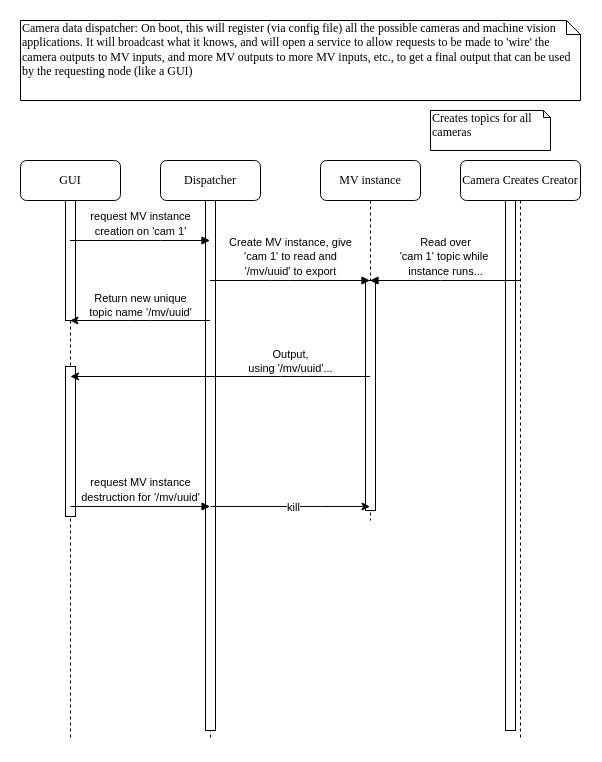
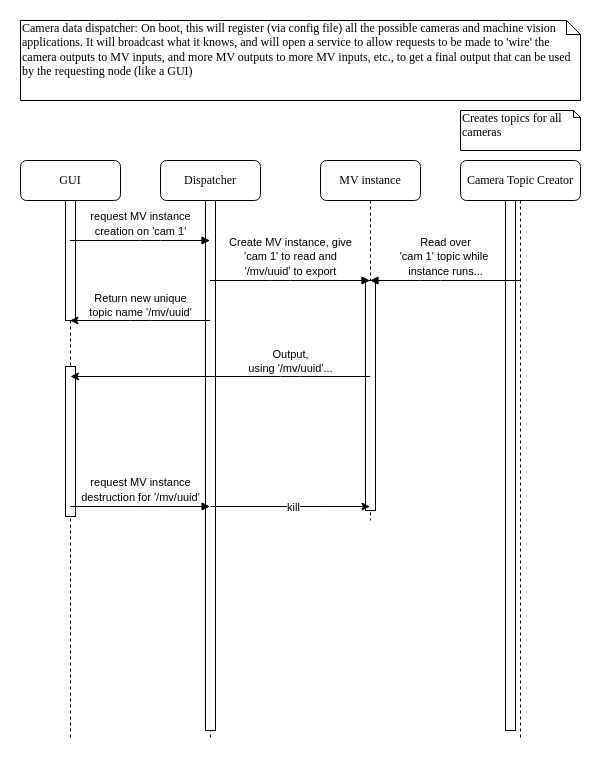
(491, 131) -> (521, 131)
(521, 181) -> (521, 181)
